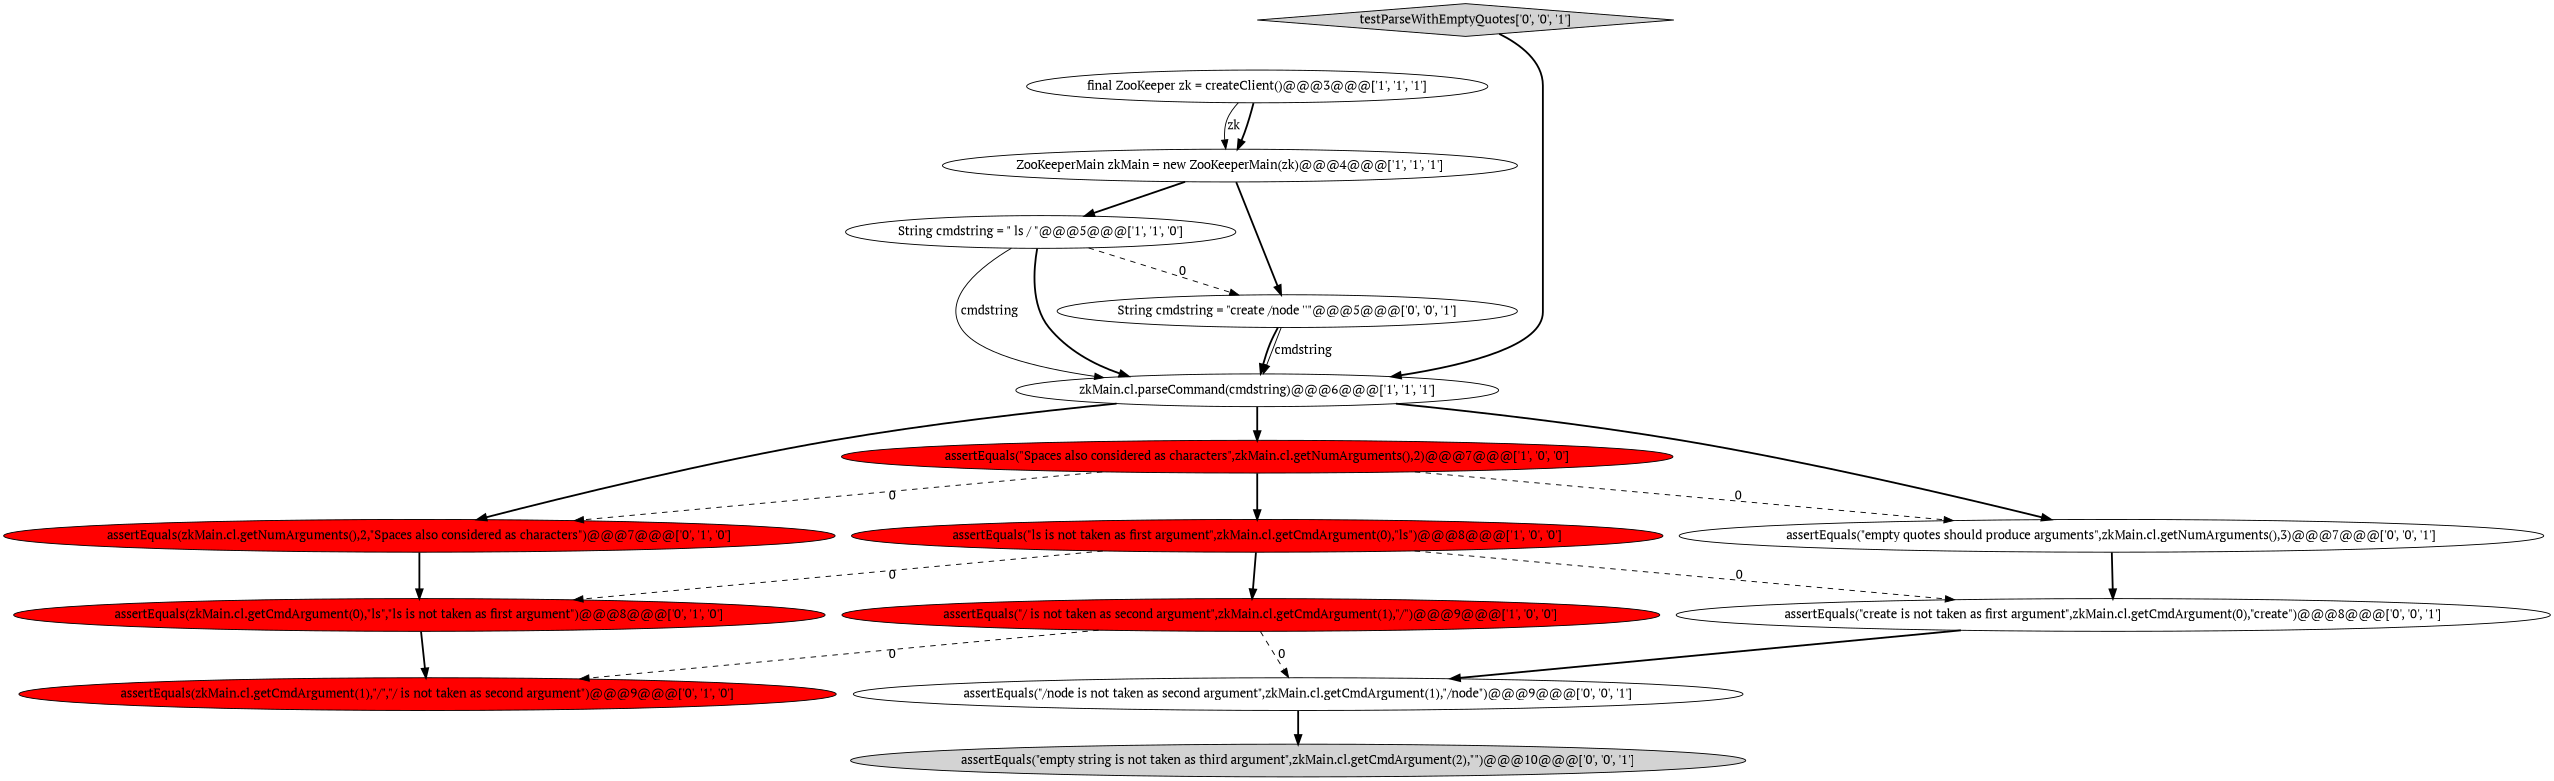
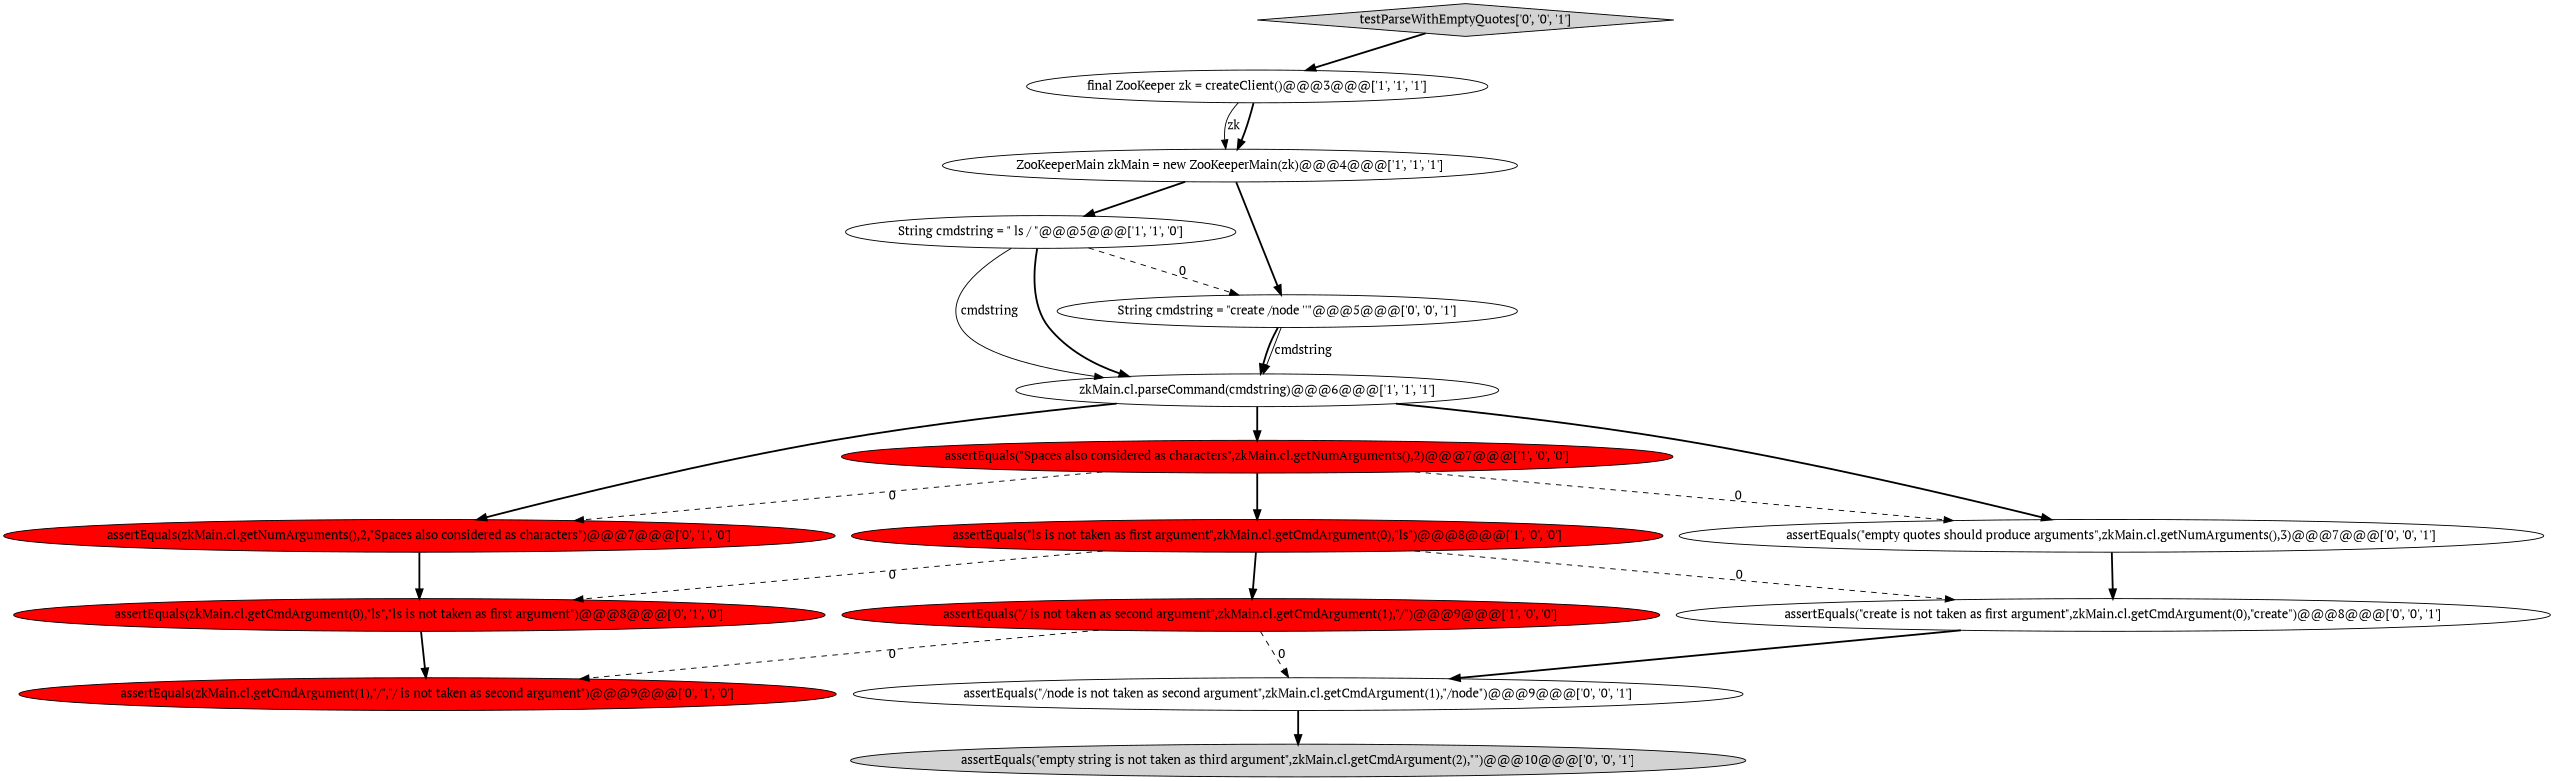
(1543, 245) -> (1370, 50)
